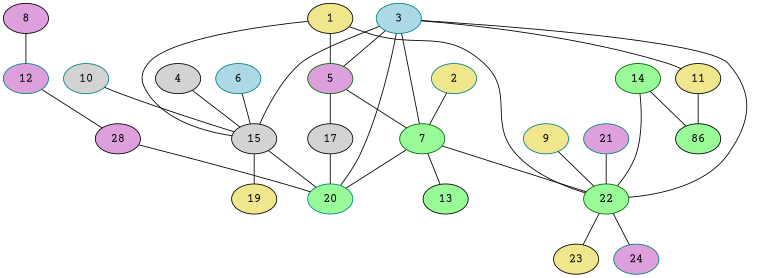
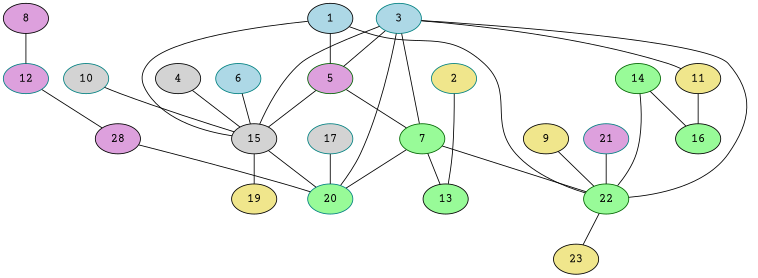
(330, 18) -> (330, 18)
(330, 109) -> (292, 109)
(438, 109) -> (453, 139)
(330, 139) -> (330, 139)
(546, 139) -> (546, 139)
(698, 139) -> (698, 139)
(636, 259) -> none
